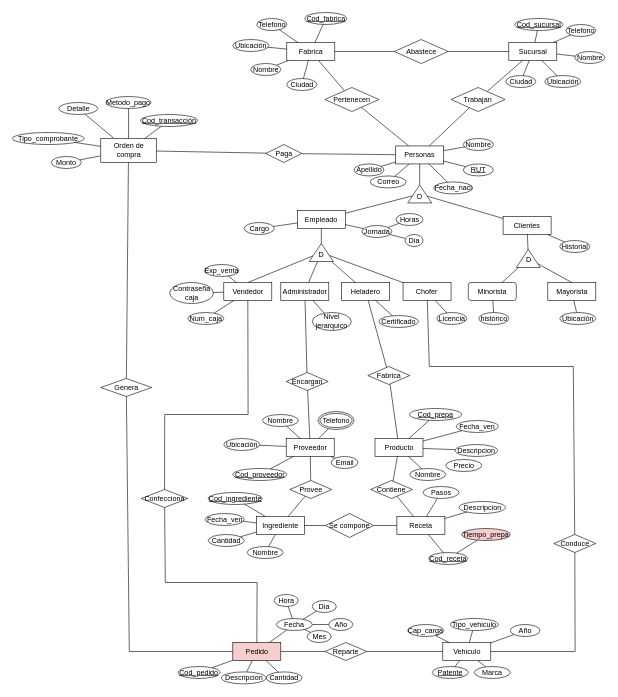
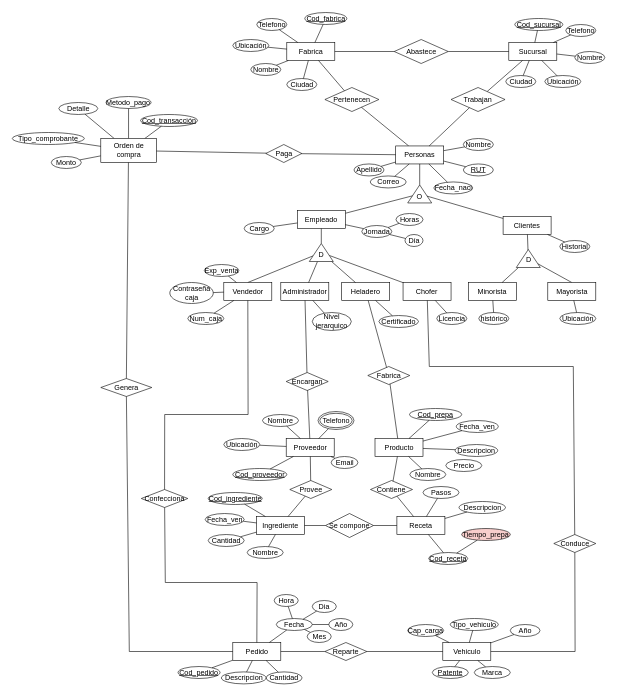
(492, 291) -> (492, 291)
(257, 651) -> (257, 651)
